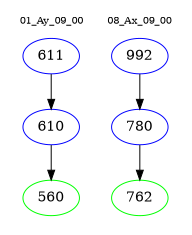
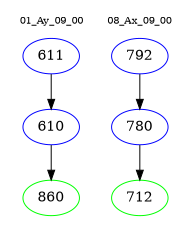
(140, 56) -> (140, 56)
(51, 198) -> (51, 198)
(140, 198) -> (140, 198)
